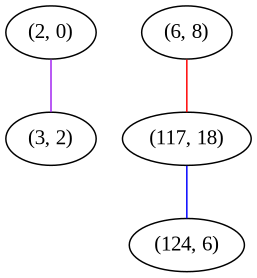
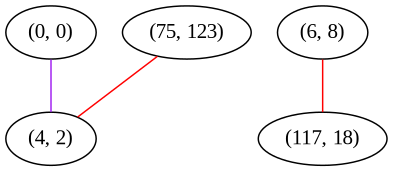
(51, 32) -> (51, 32)
none -> (187, 32)
(51, 139) -> (51, 139)
(187, 245) -> none
